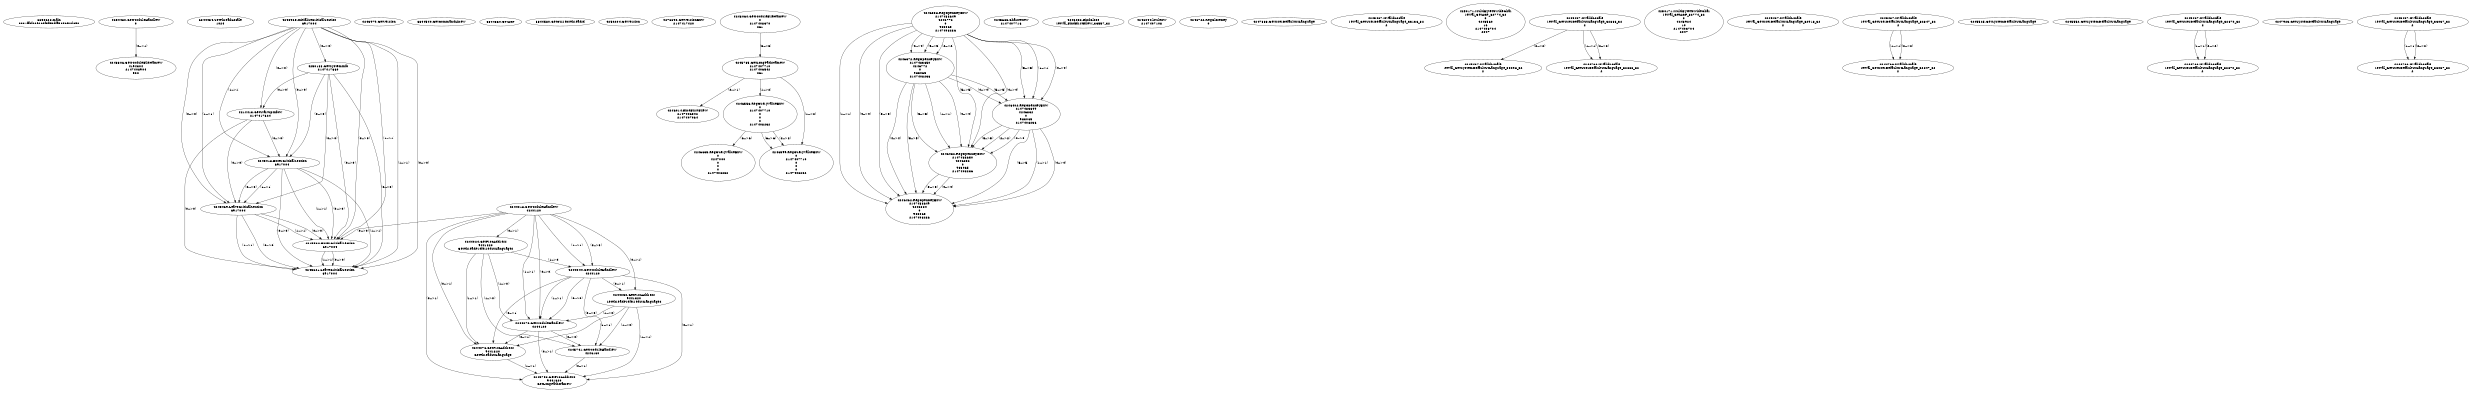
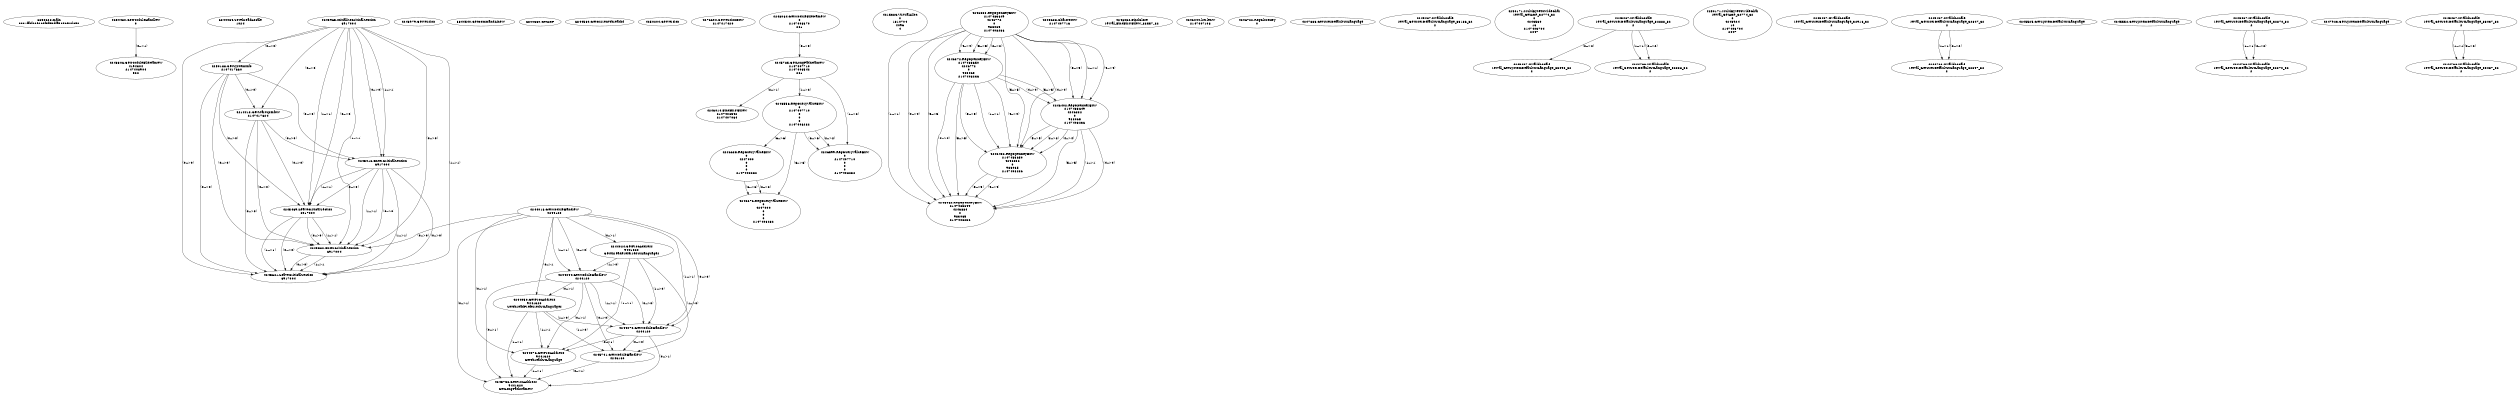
none -> (900, 22)
none -> (259, 199)
none -> (764, 211)
